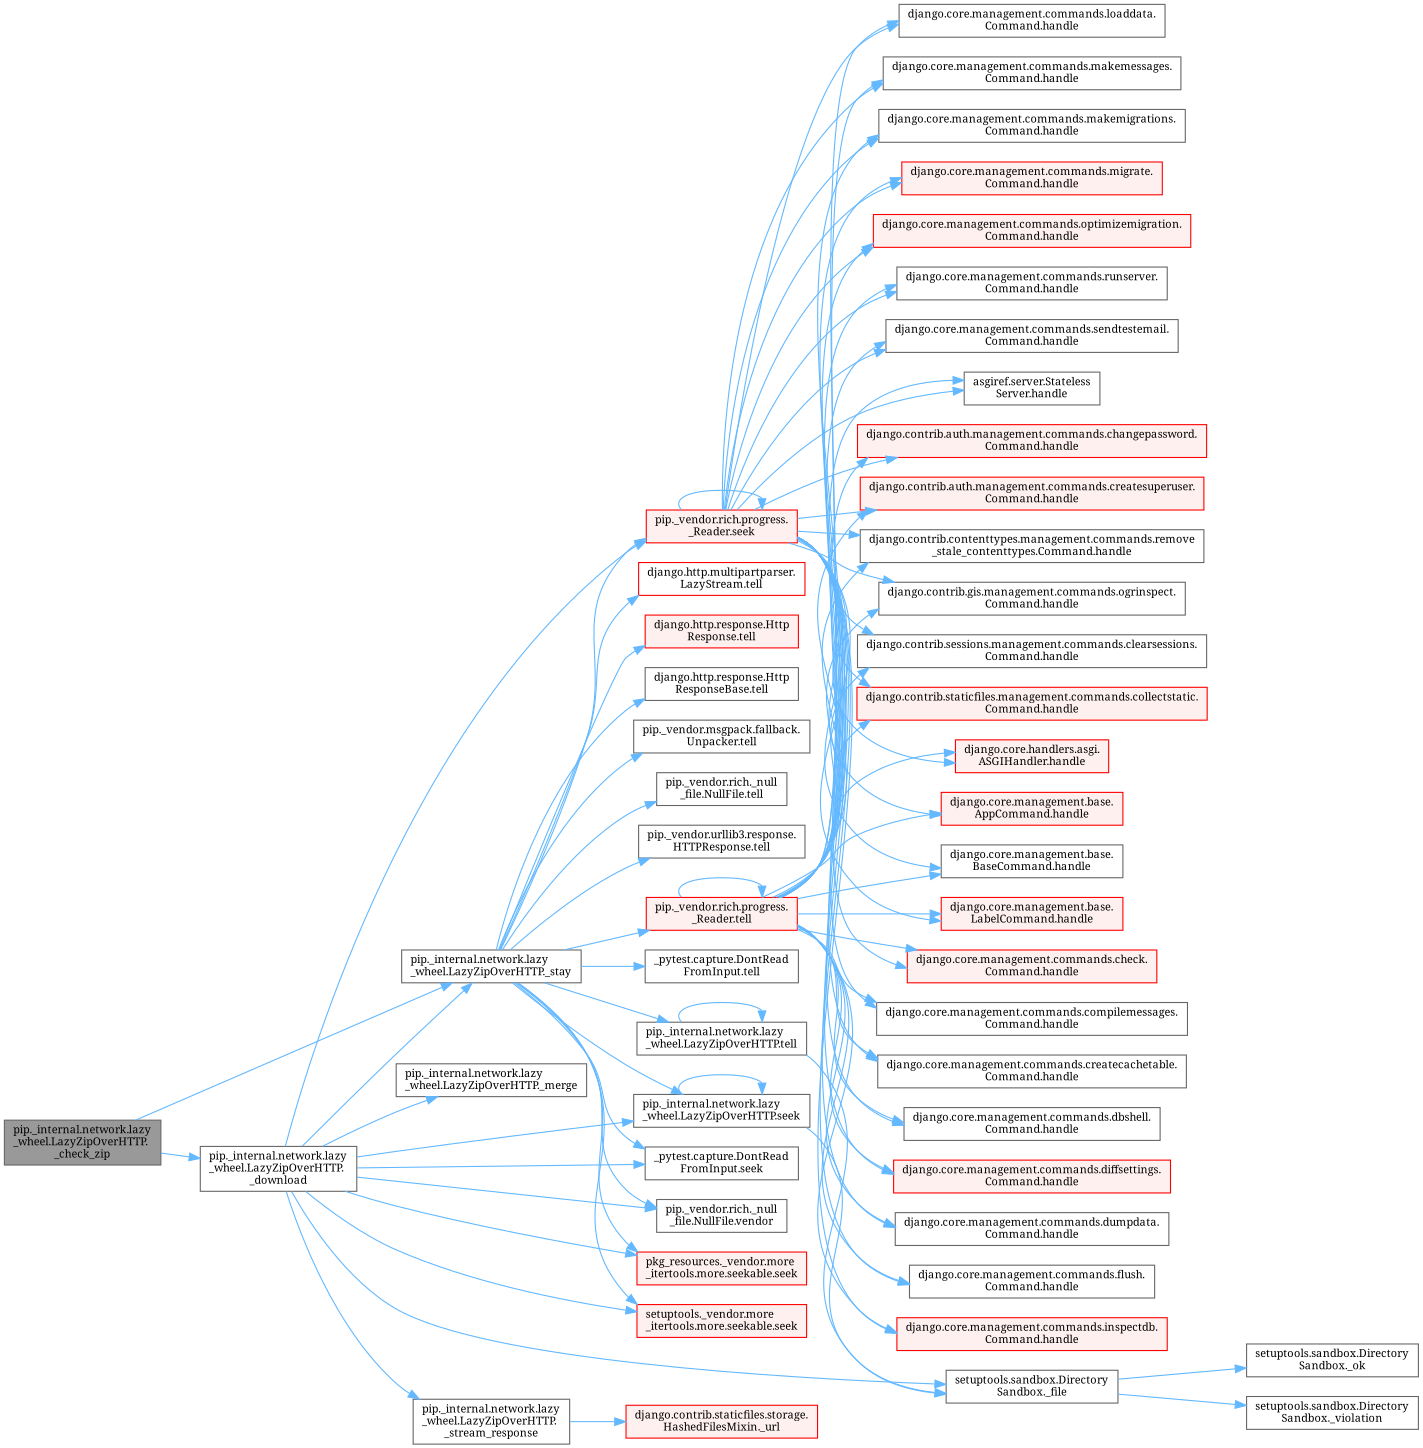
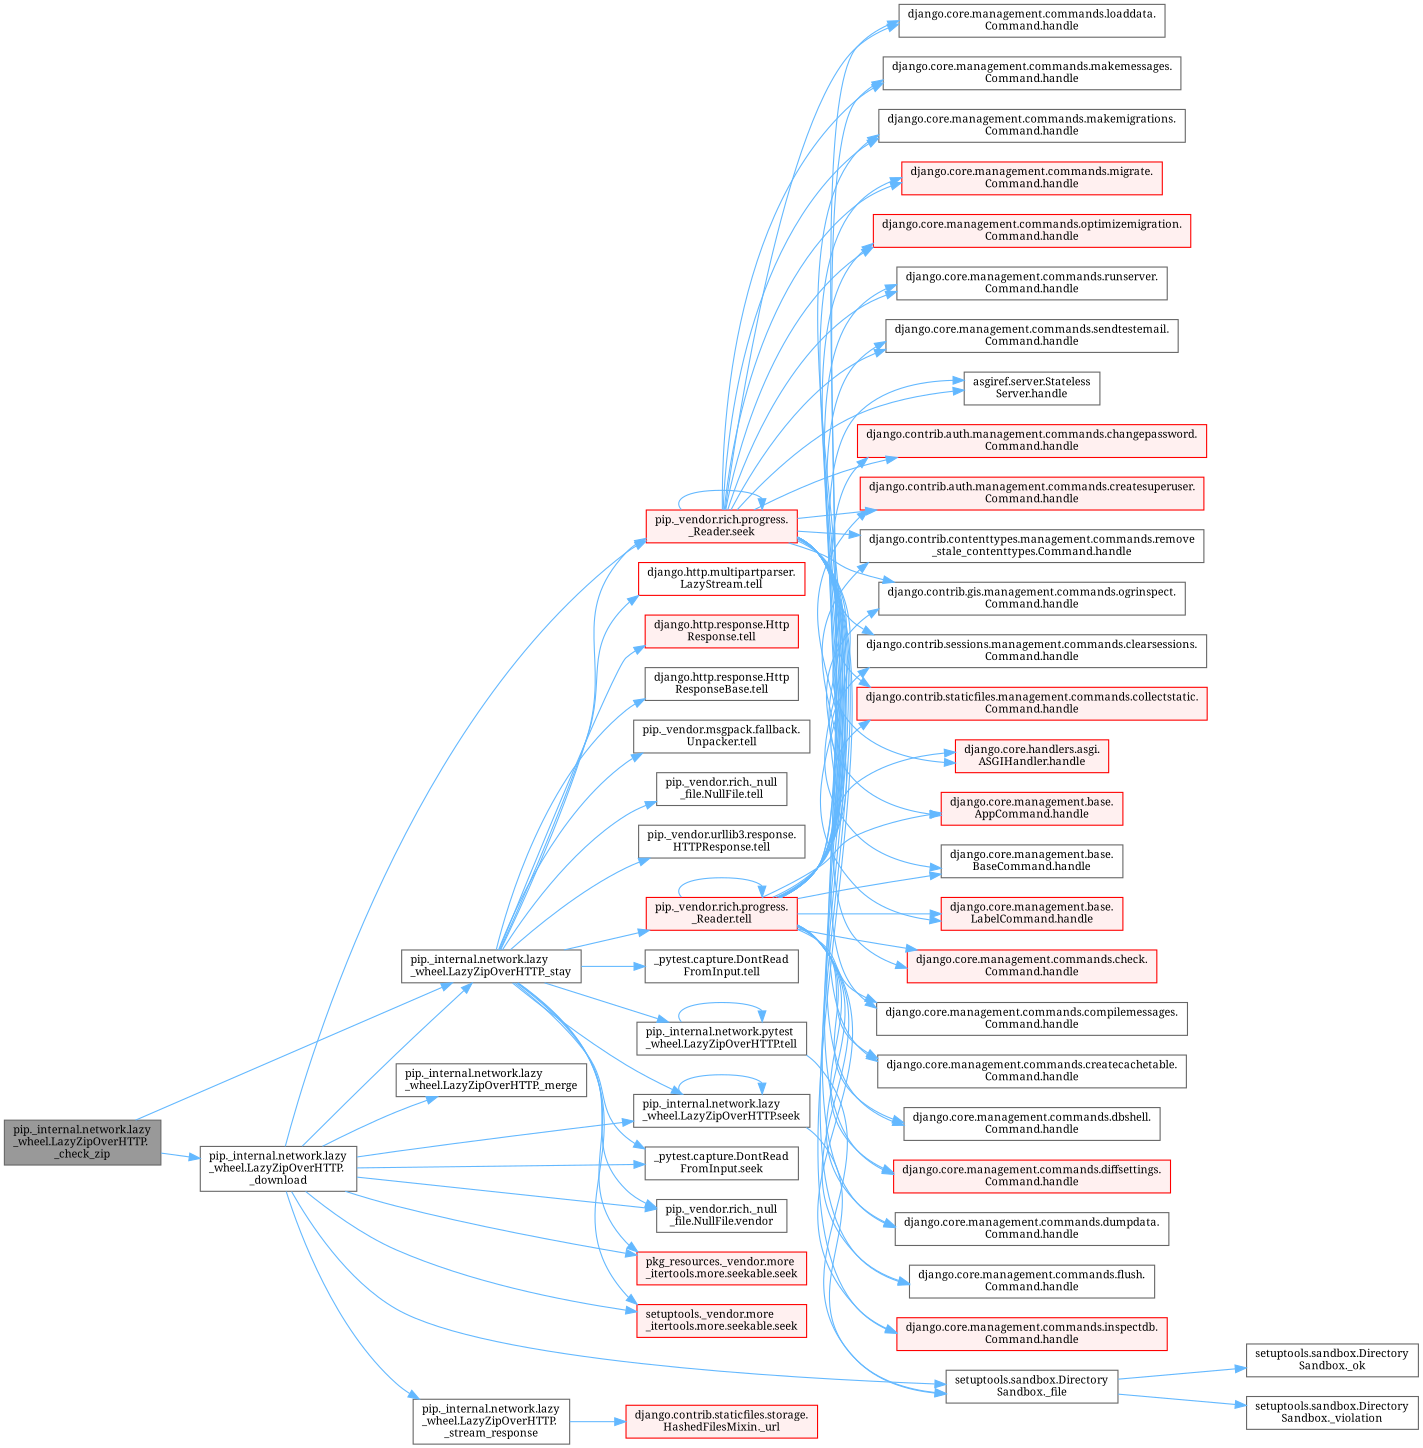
(722, 1039) -> (722, 1039)
